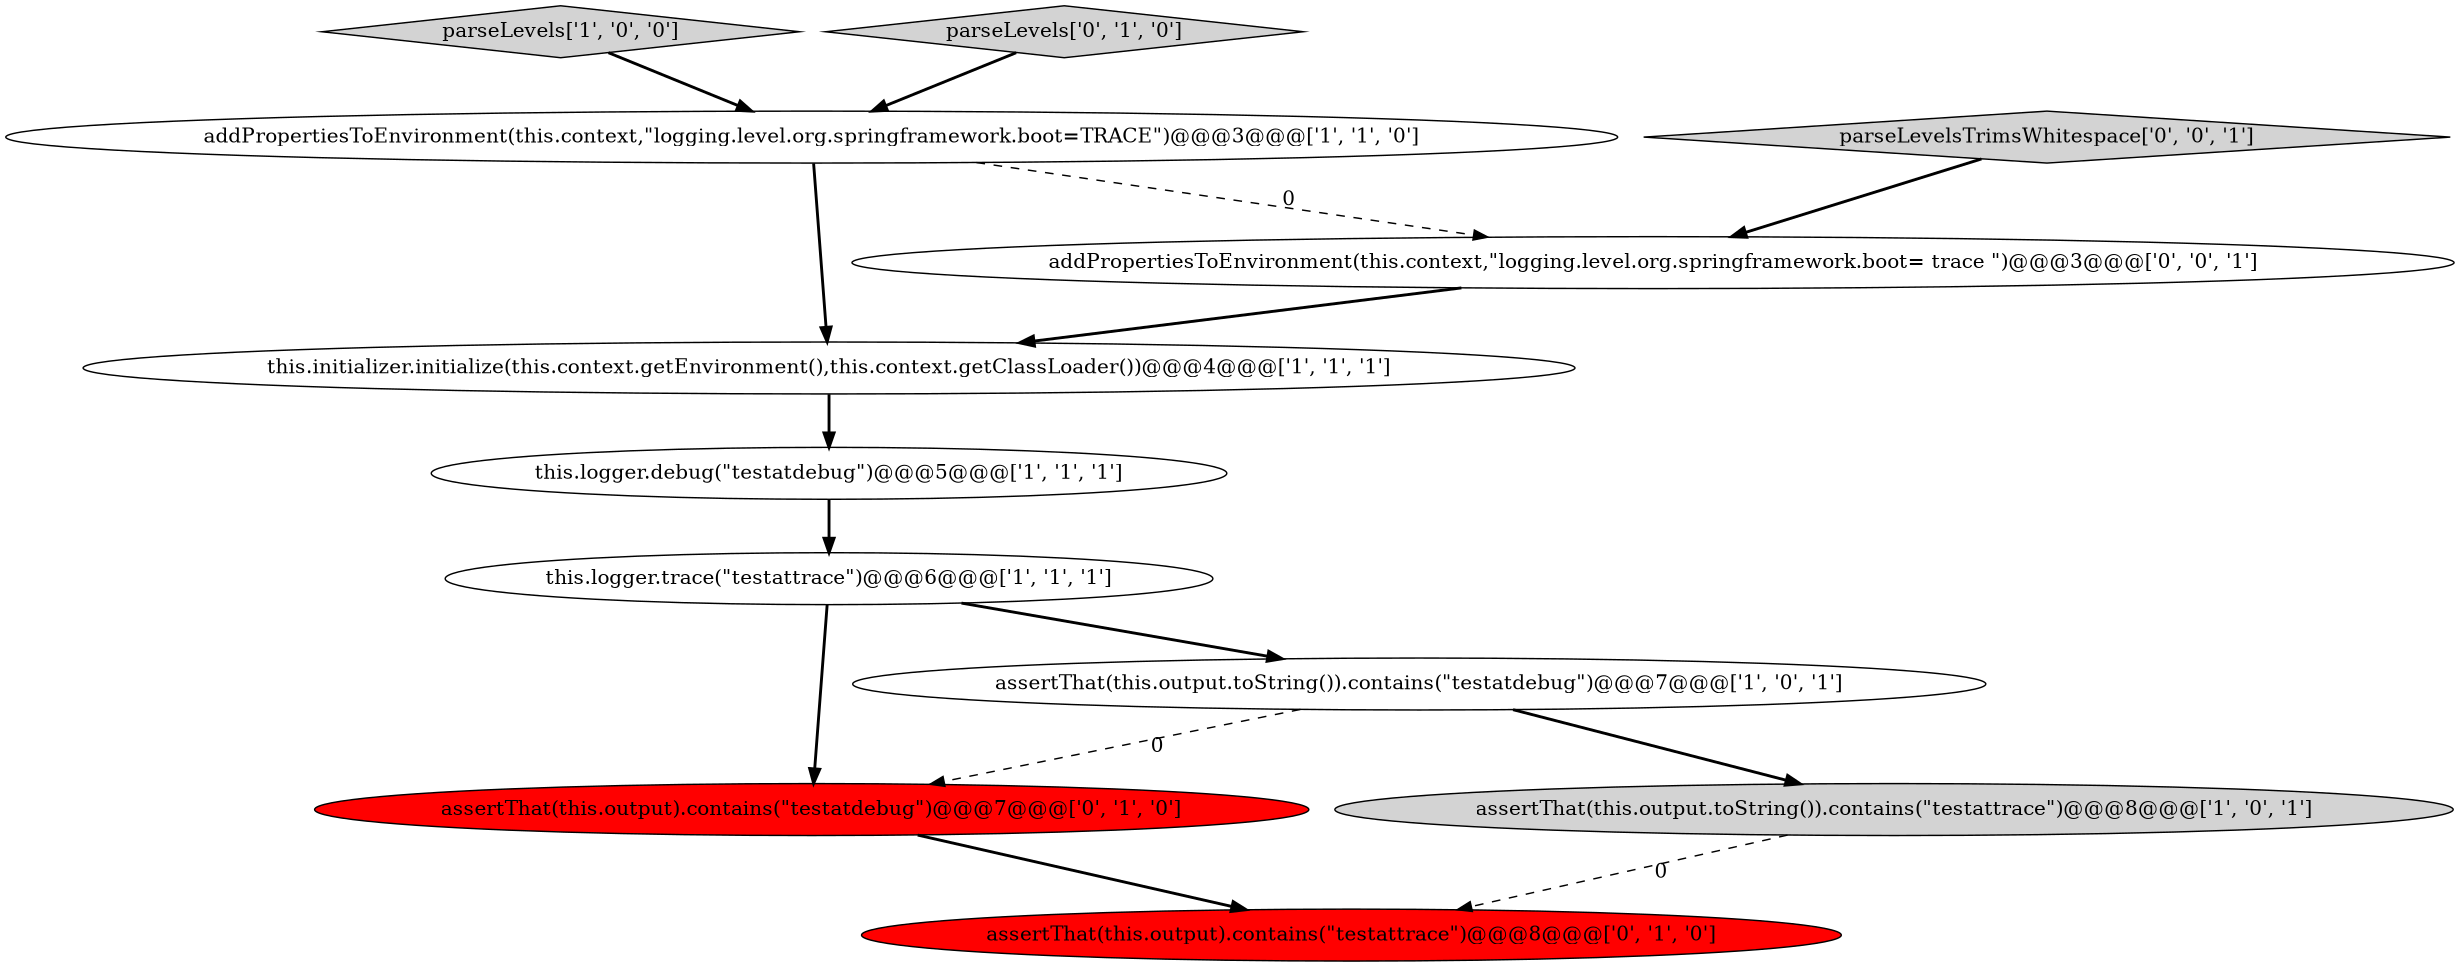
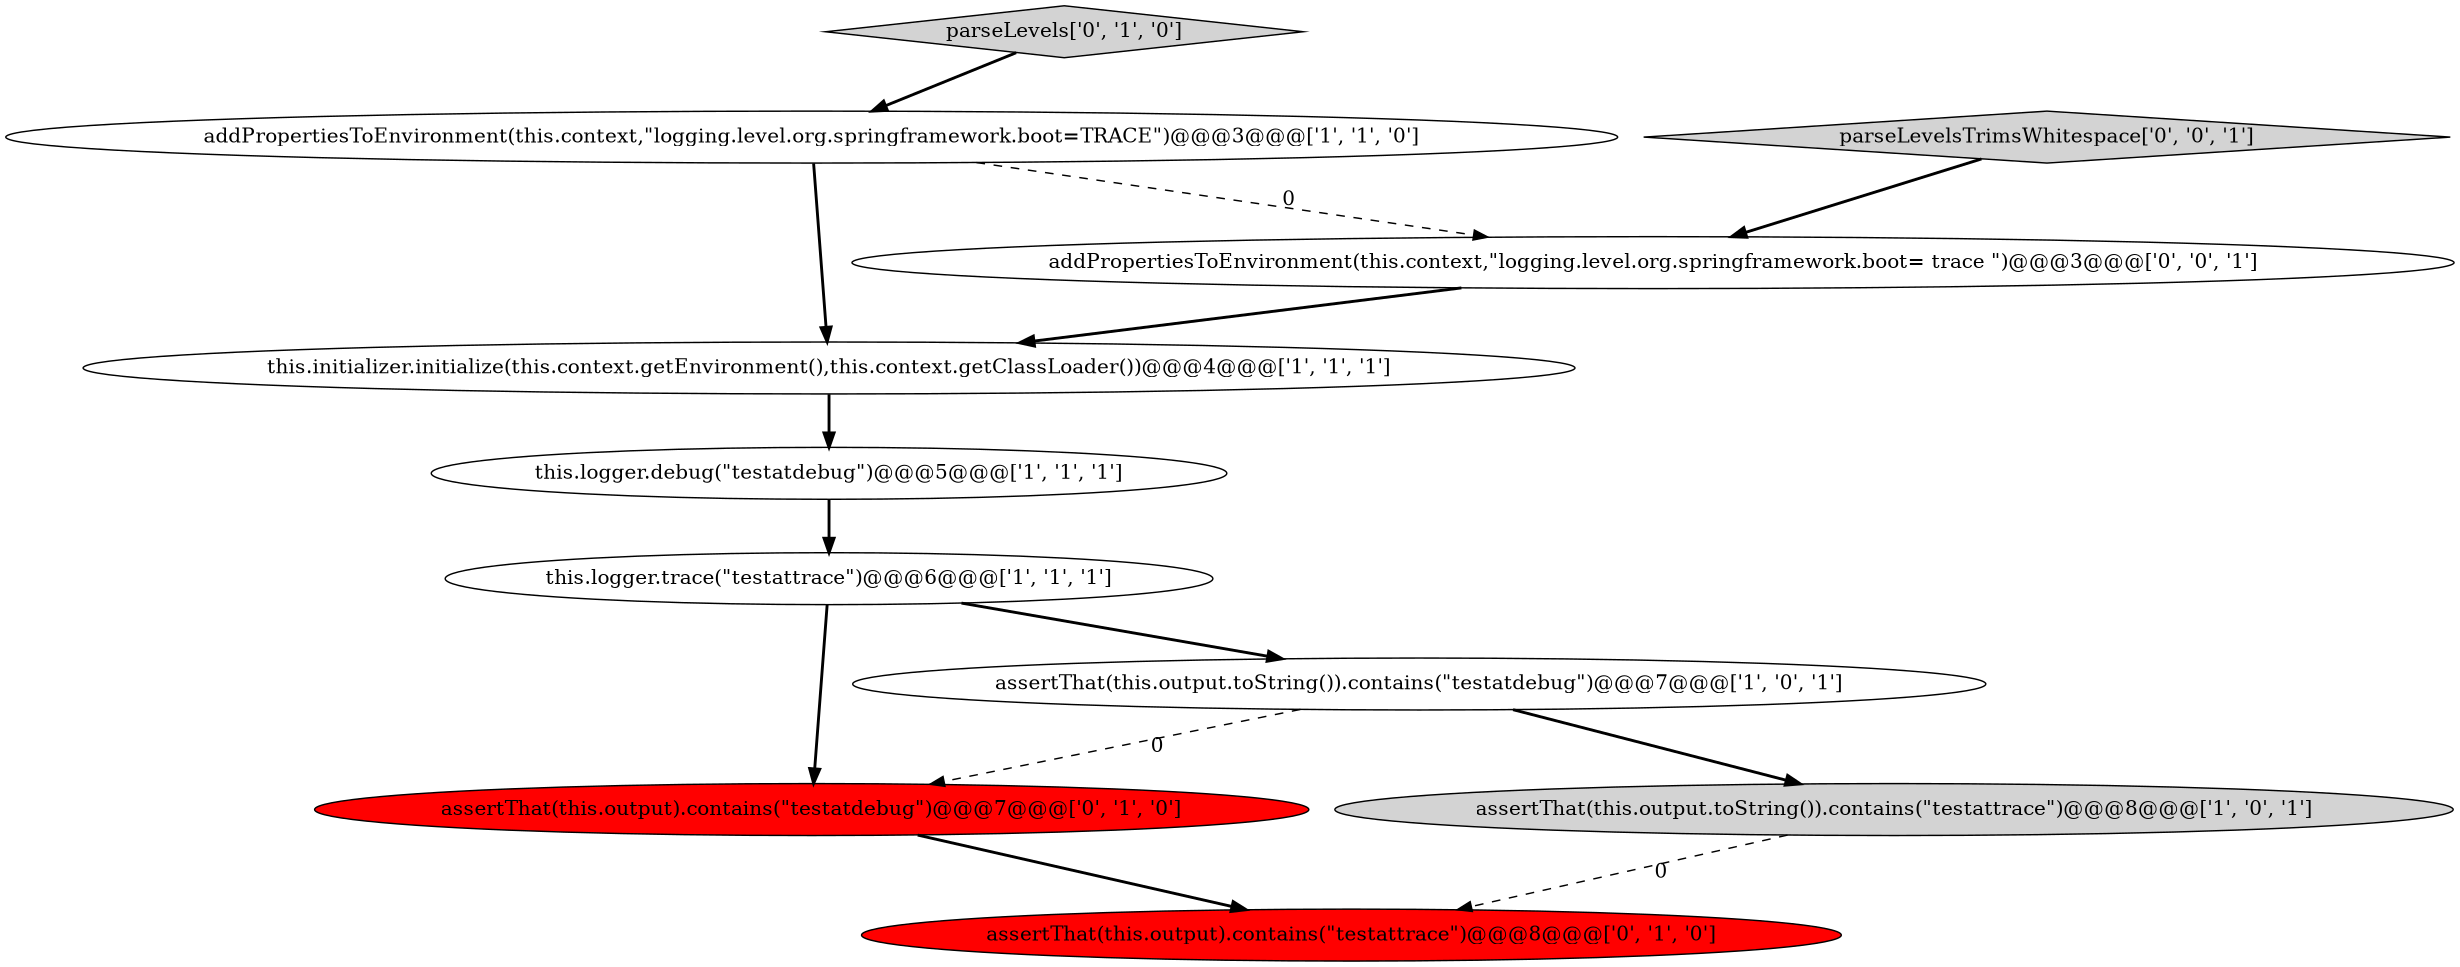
(561, 32) -> none
